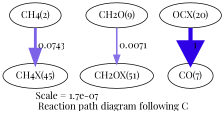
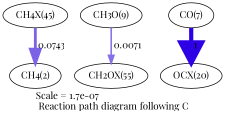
(117, 15) -> (111, 15)
(191, 35) -> (191, 35)
(35, 39) -> (35, 39)
(117, 76) -> (111, 76)
